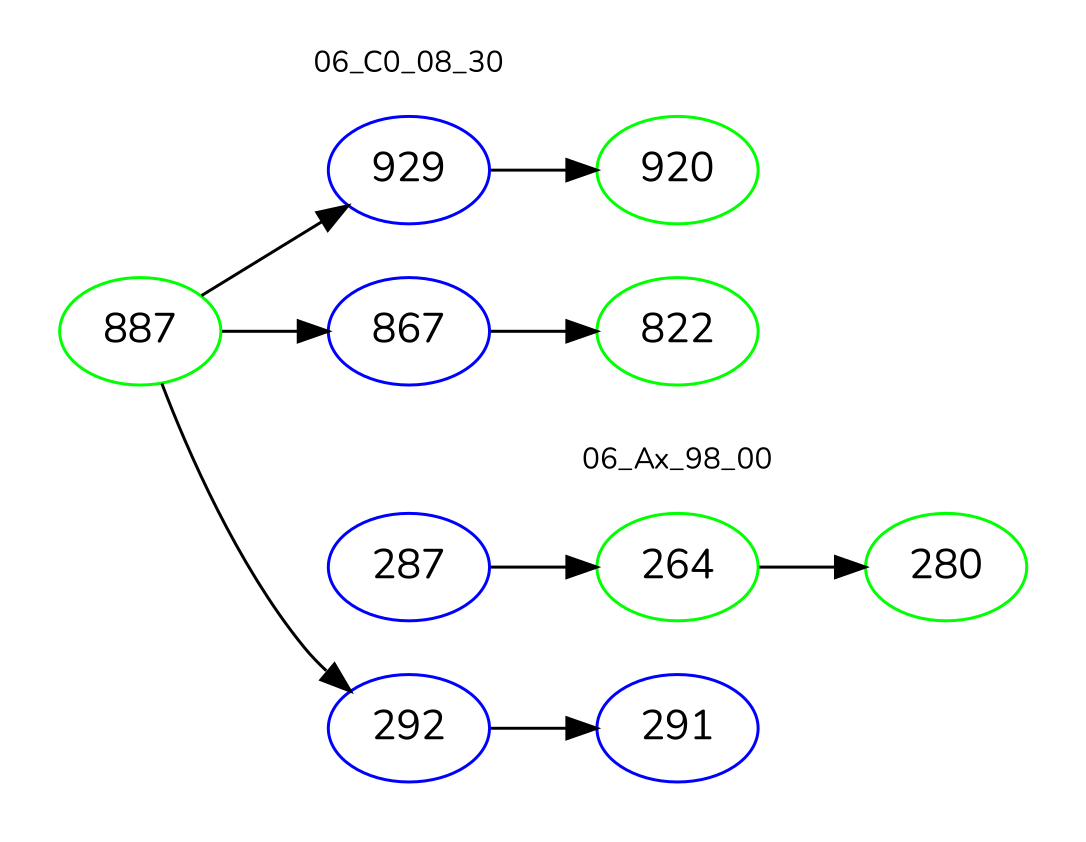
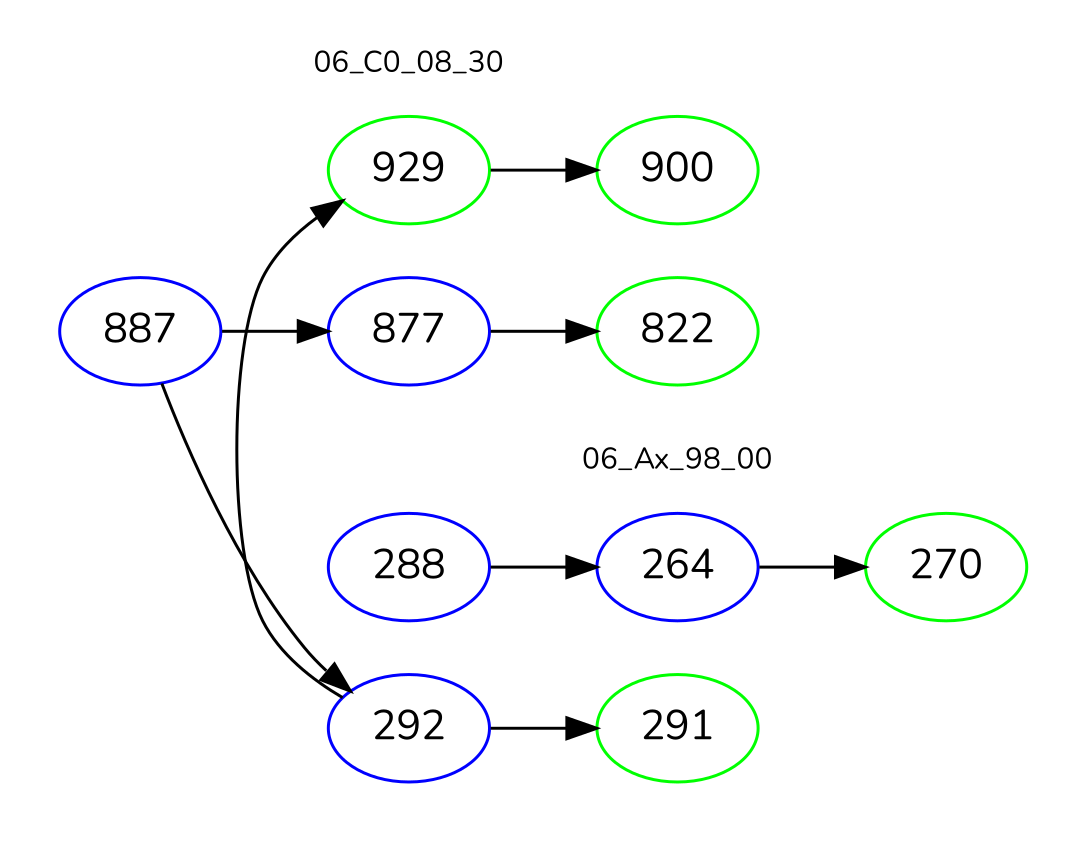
(409, 170) -> (409, 170)
(678, 170) -> (678, 170)
(262, 259) -> (237, 465)
(140, 331) -> (140, 331)
(409, 331) -> (409, 331)
(409, 567) -> (409, 567)
(678, 567) -> (678, 567)
(946, 567) -> (946, 567)
(678, 728) -> (678, 728)
